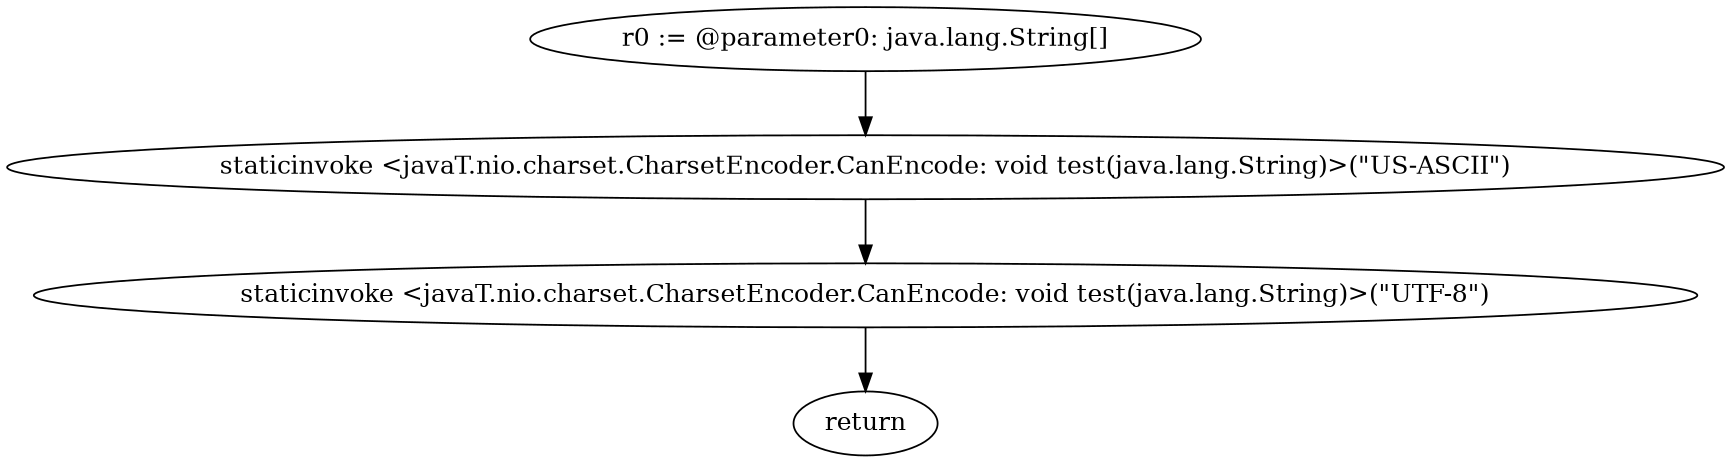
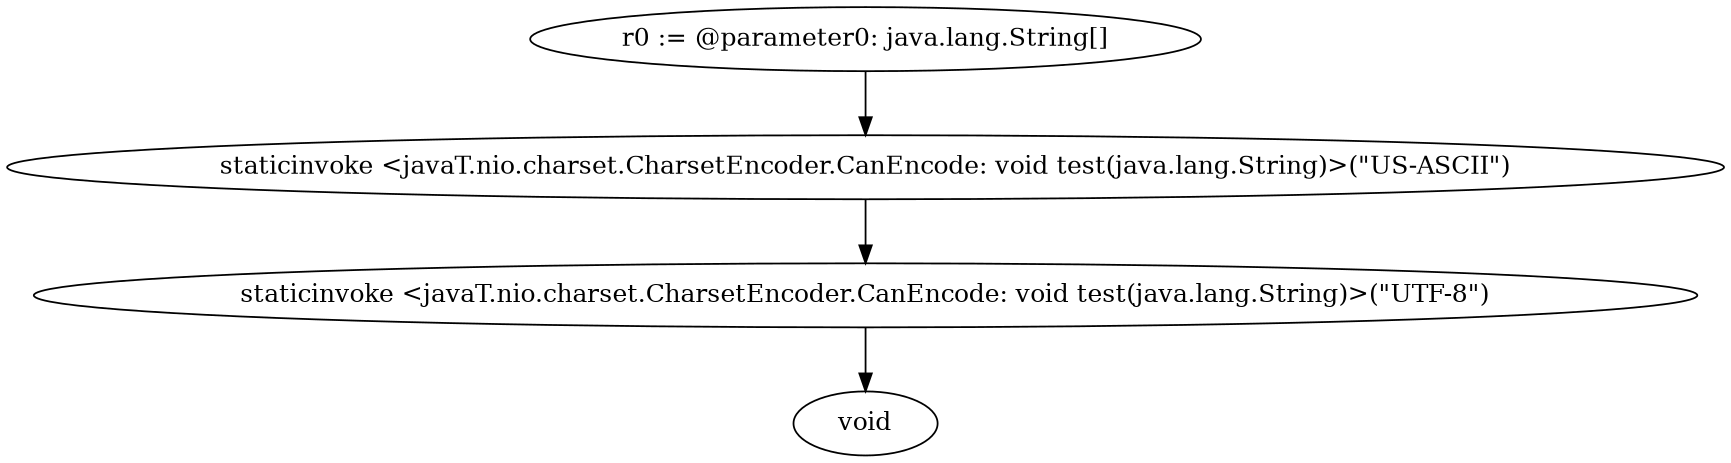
(866, 423) -> (866, 423)
